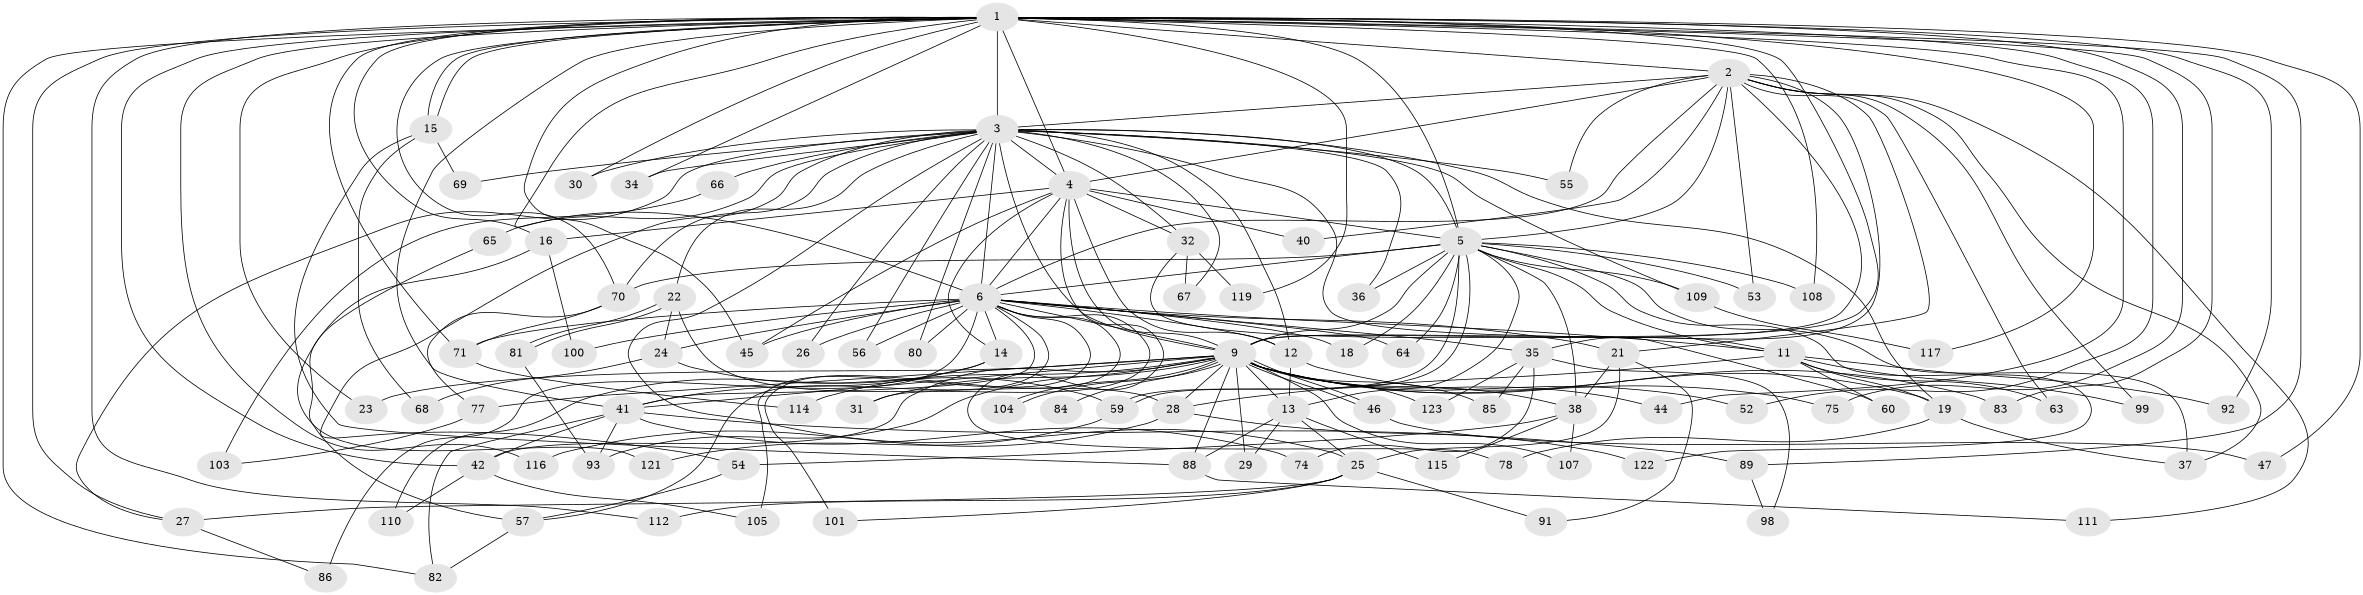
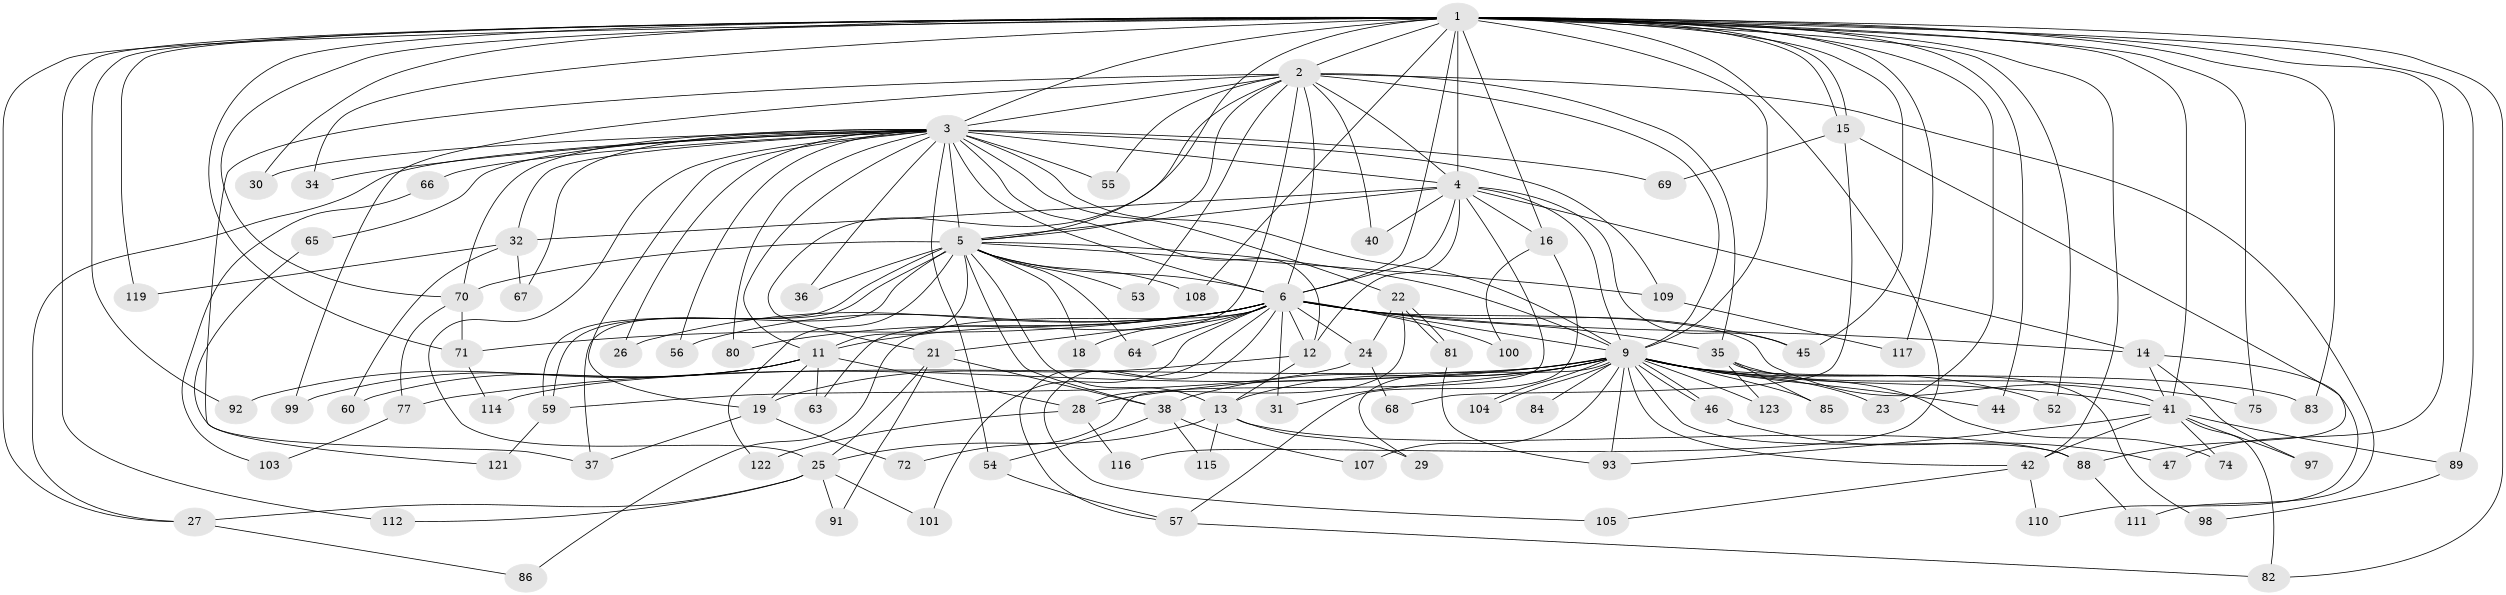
(1506, 466) -> (905, 466)
none -> (2312, 466)
